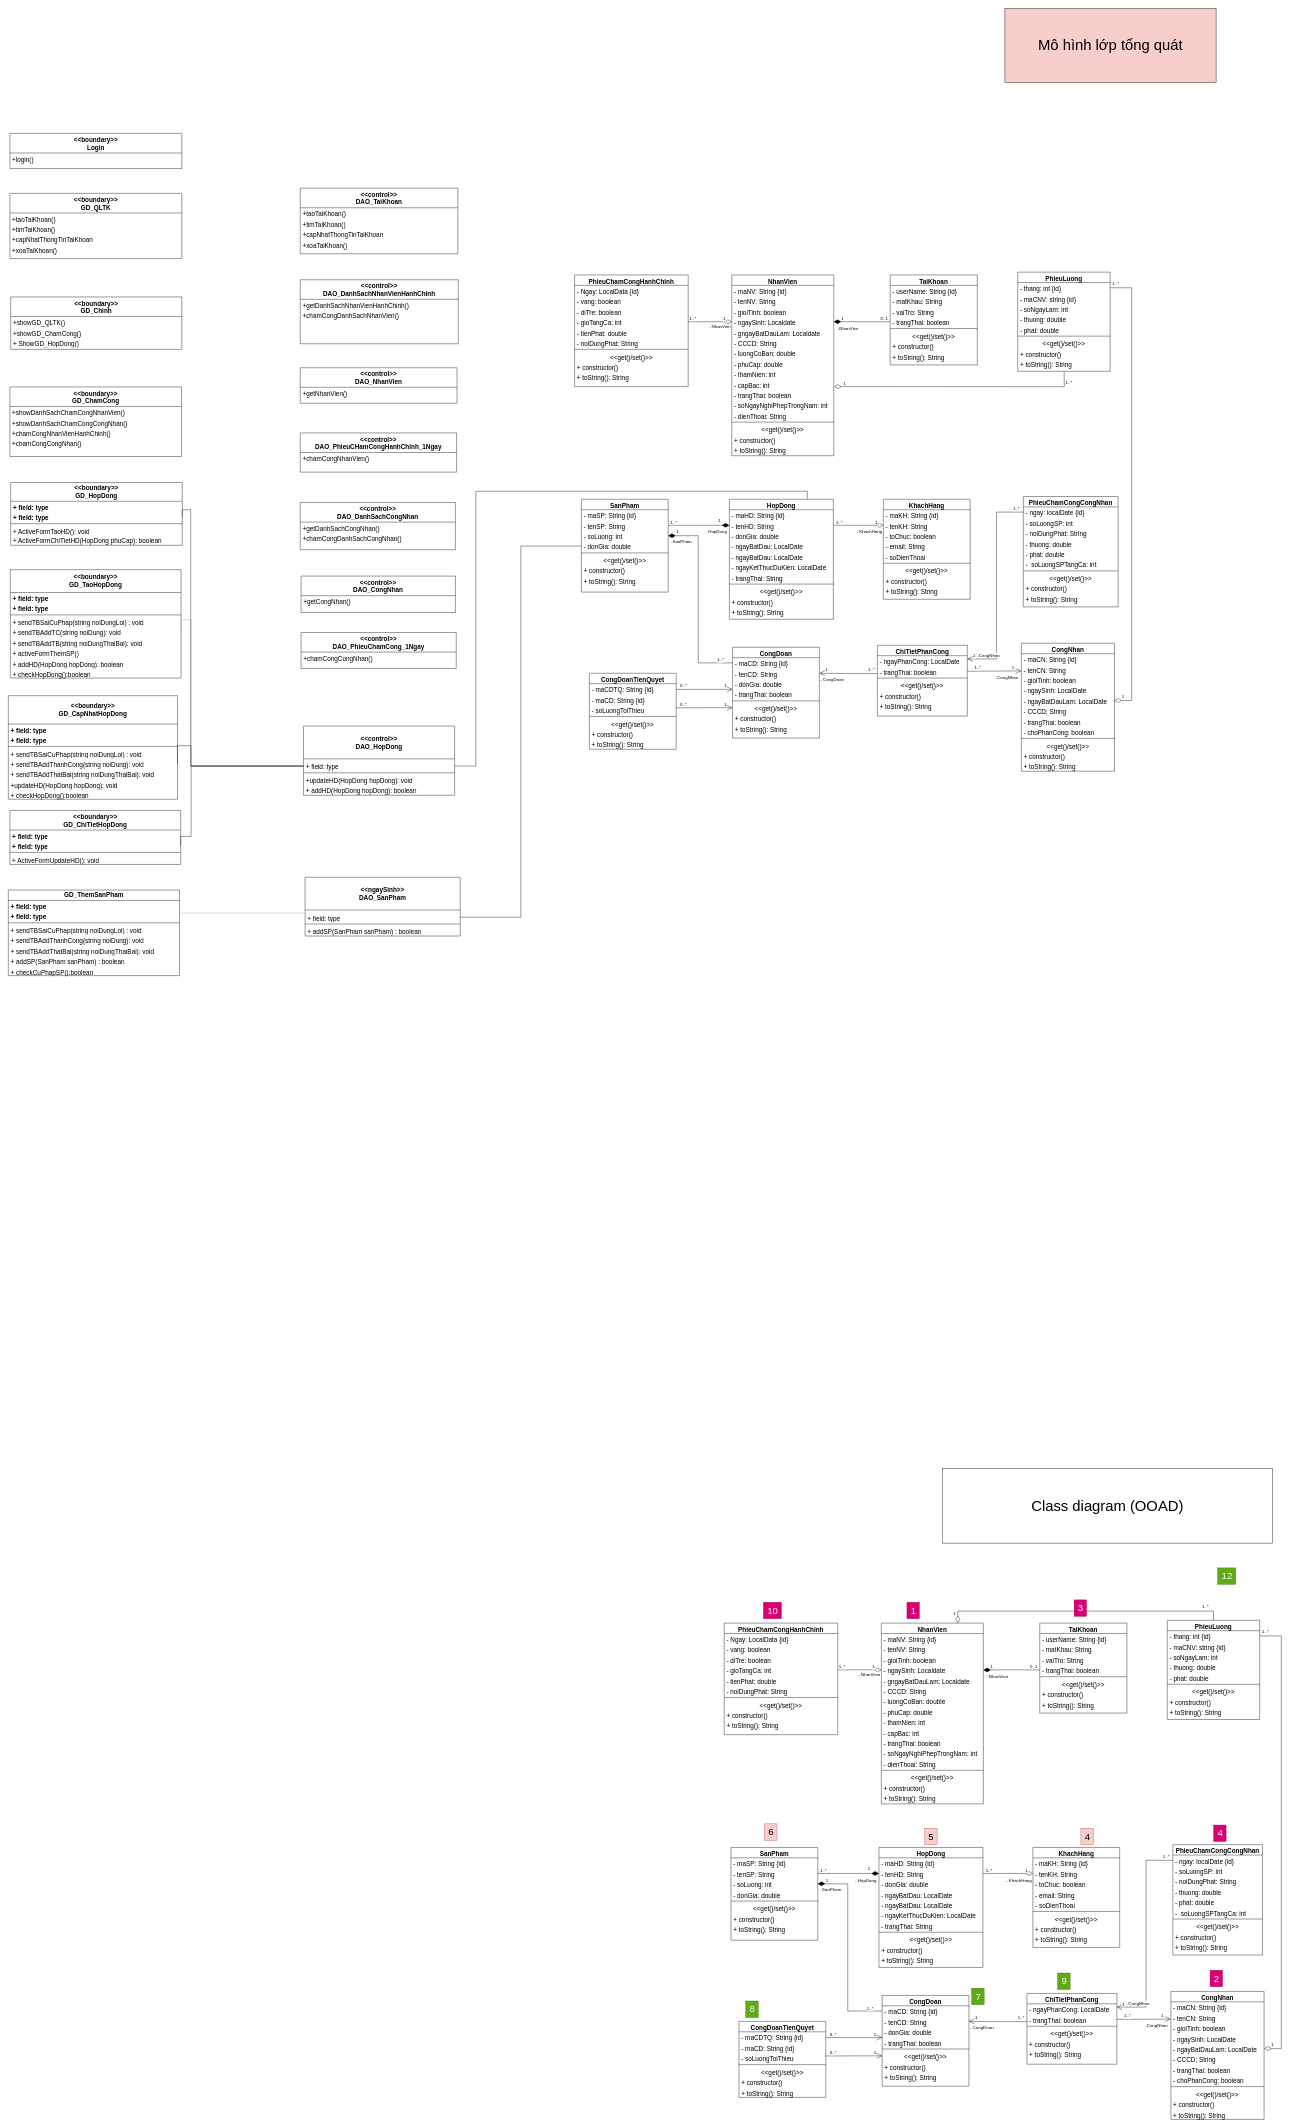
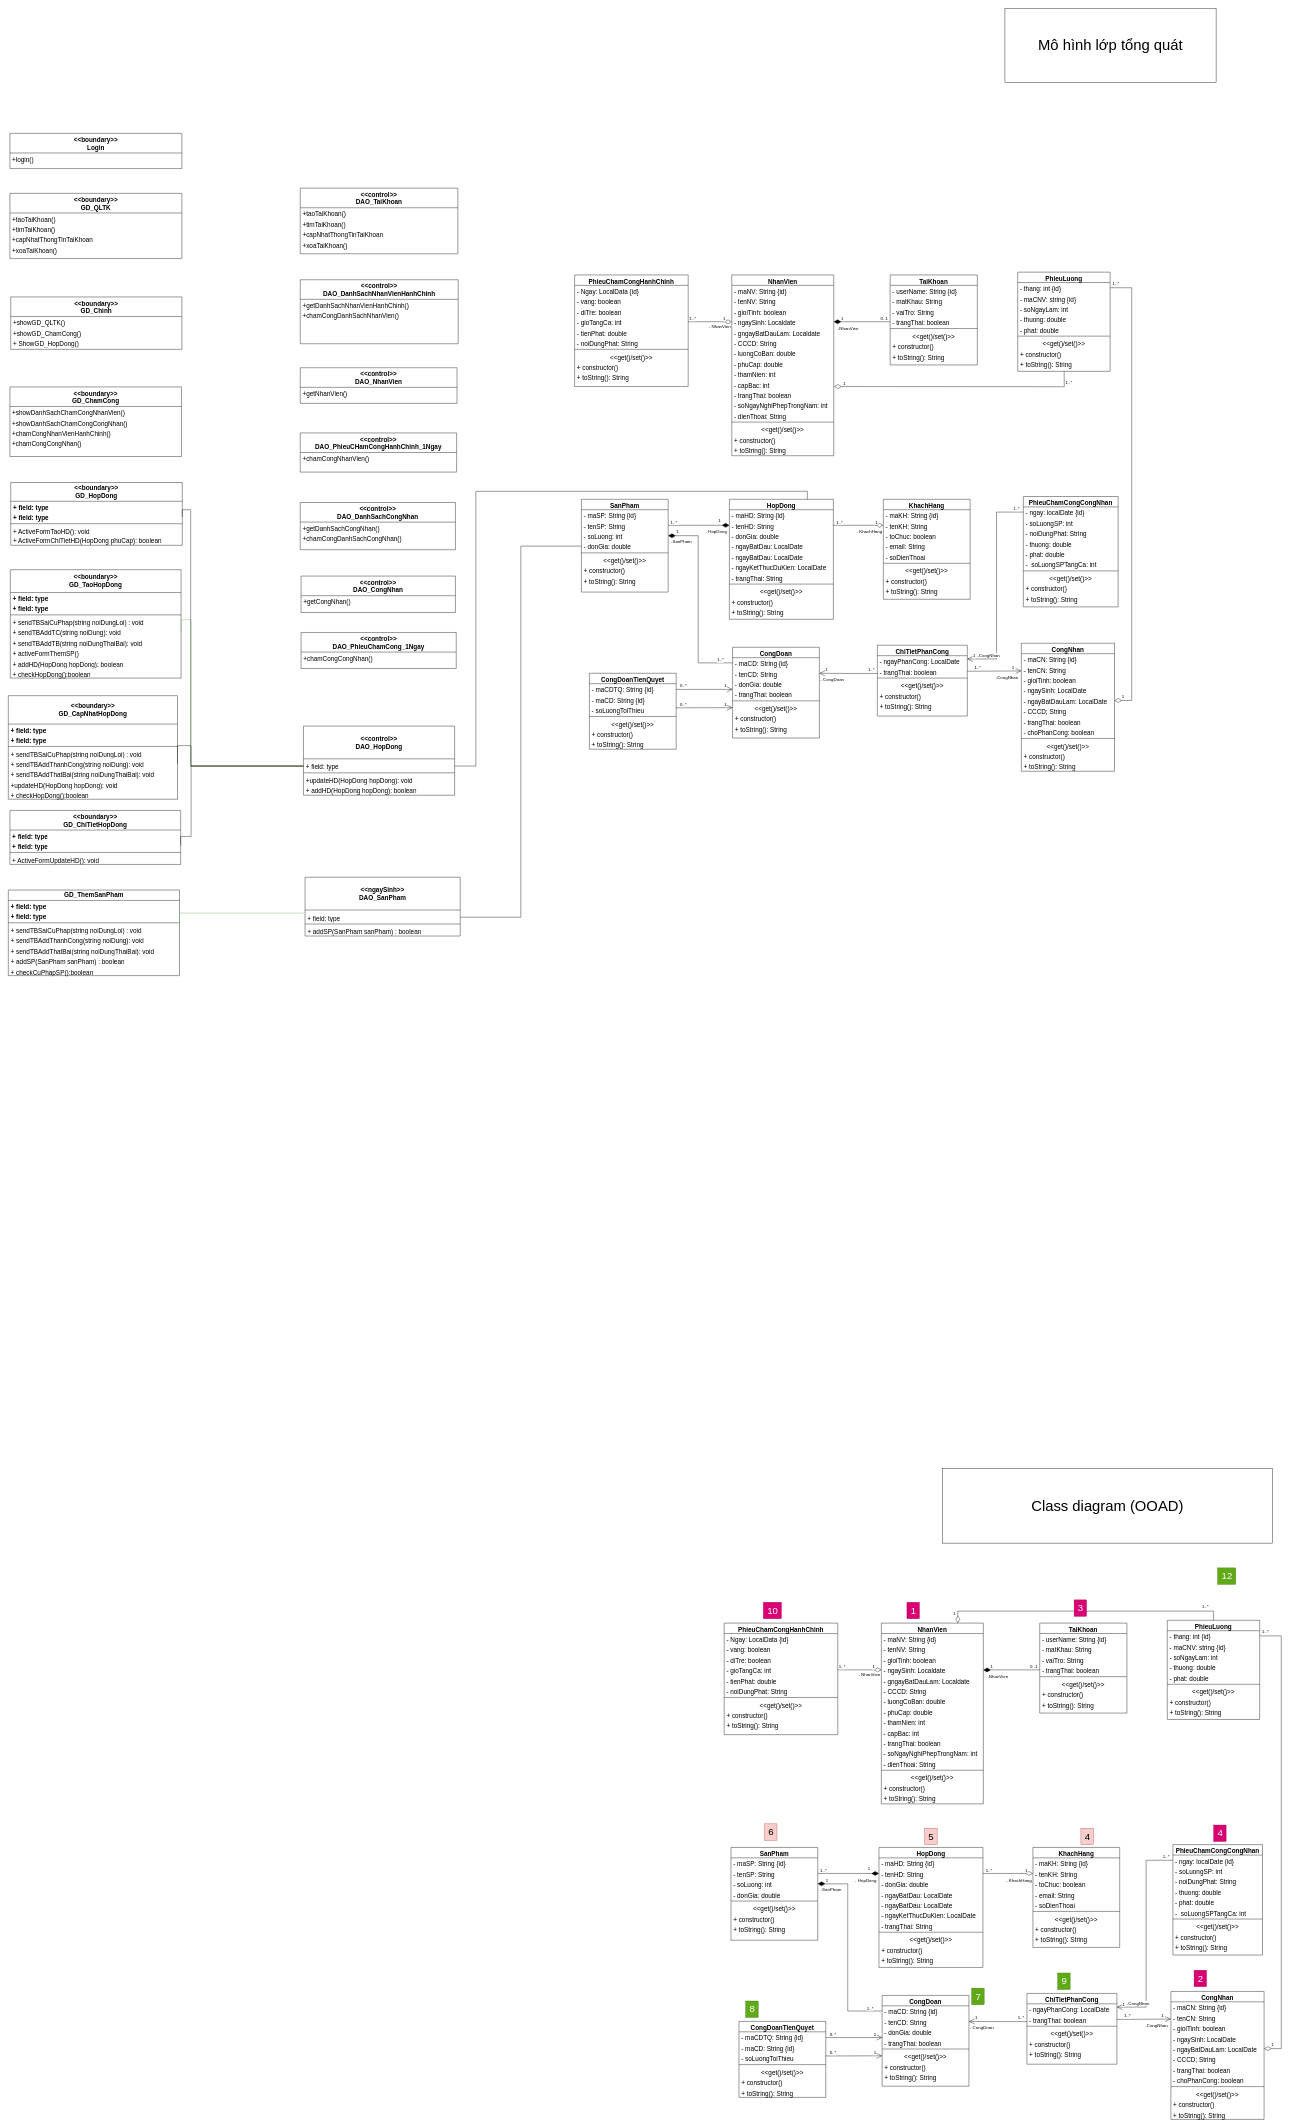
(1111, 45) -> (1111, 45)
(1216, 1979) -> (1200, 1979)
